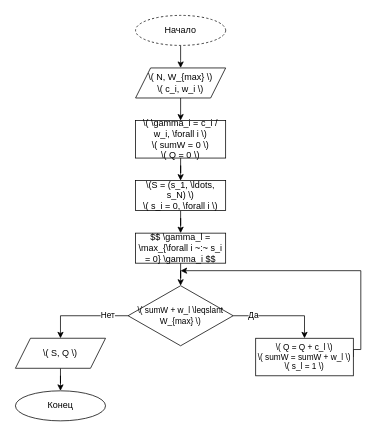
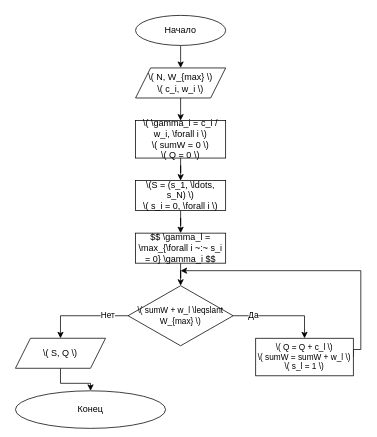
(180, 30) -> (180, 30)
(60, 405) -> (90, 409)
